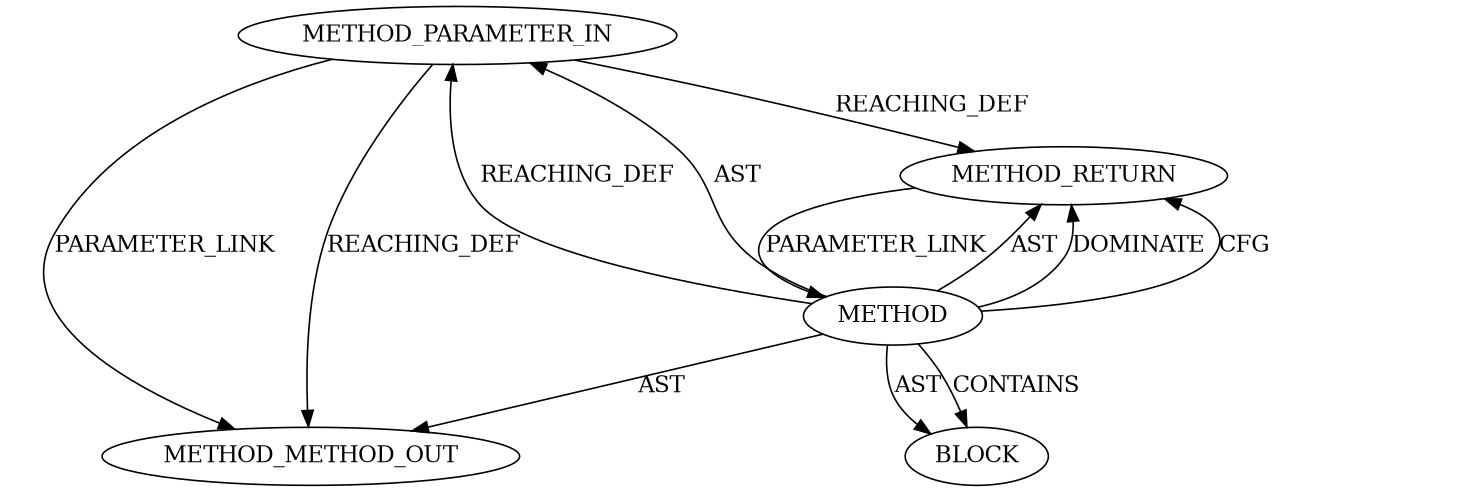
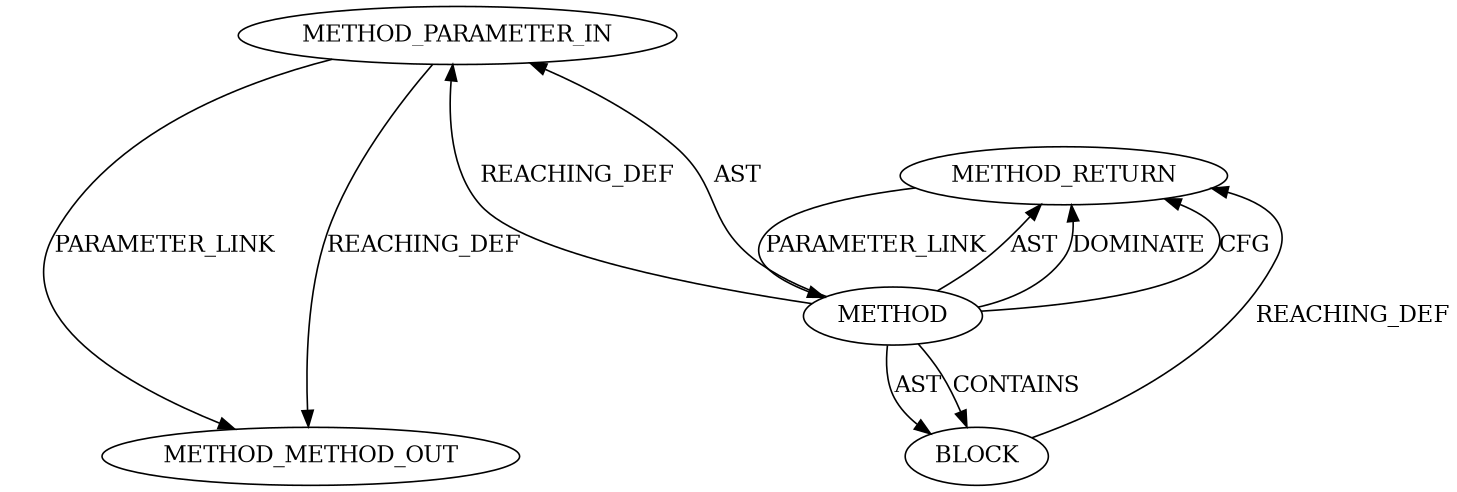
(767, 101) -> (1209, 340)
(626, 381) -> none
